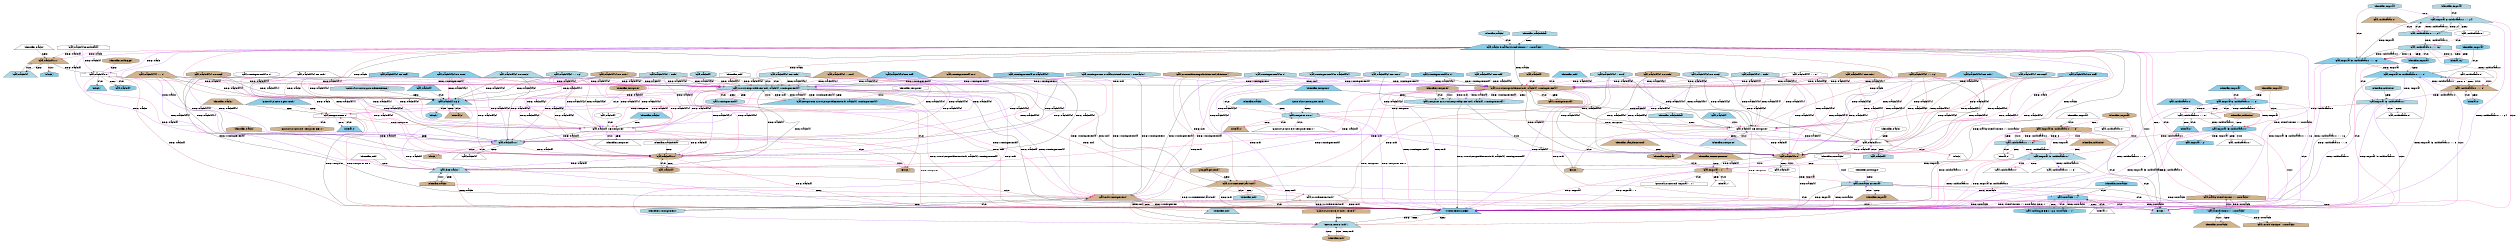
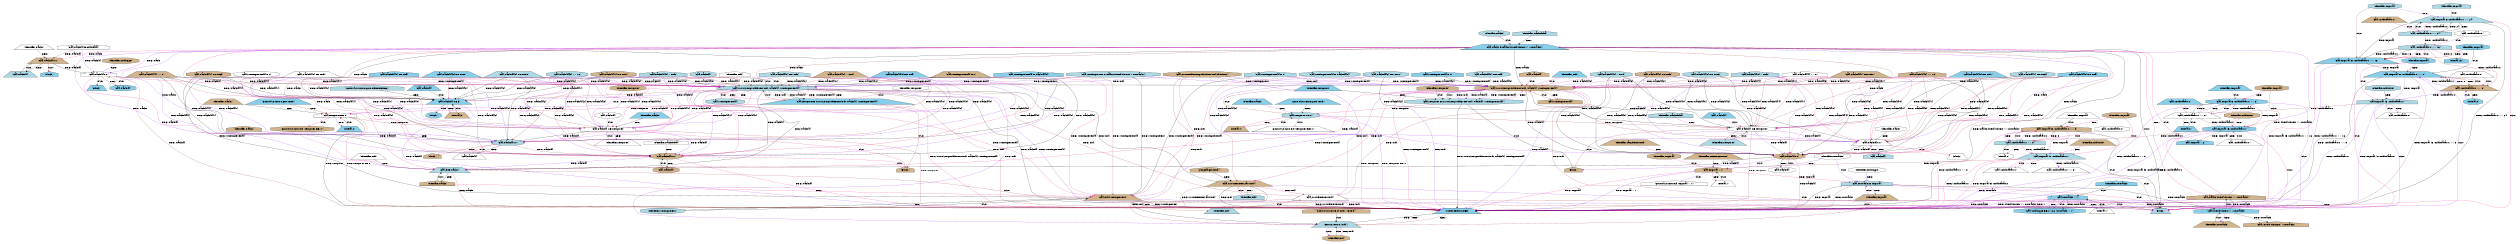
(1867, 184) -> (1867, 184)
(1286, 194) -> (1335, 95)
(2056, 208) -> (2056, 208)
